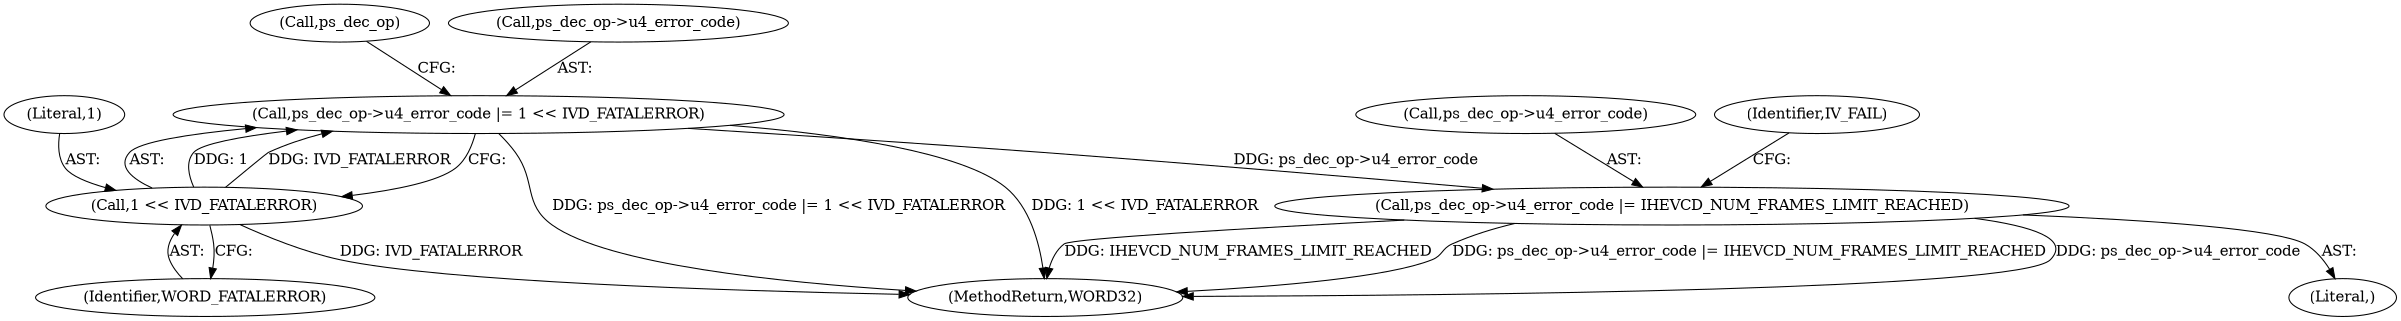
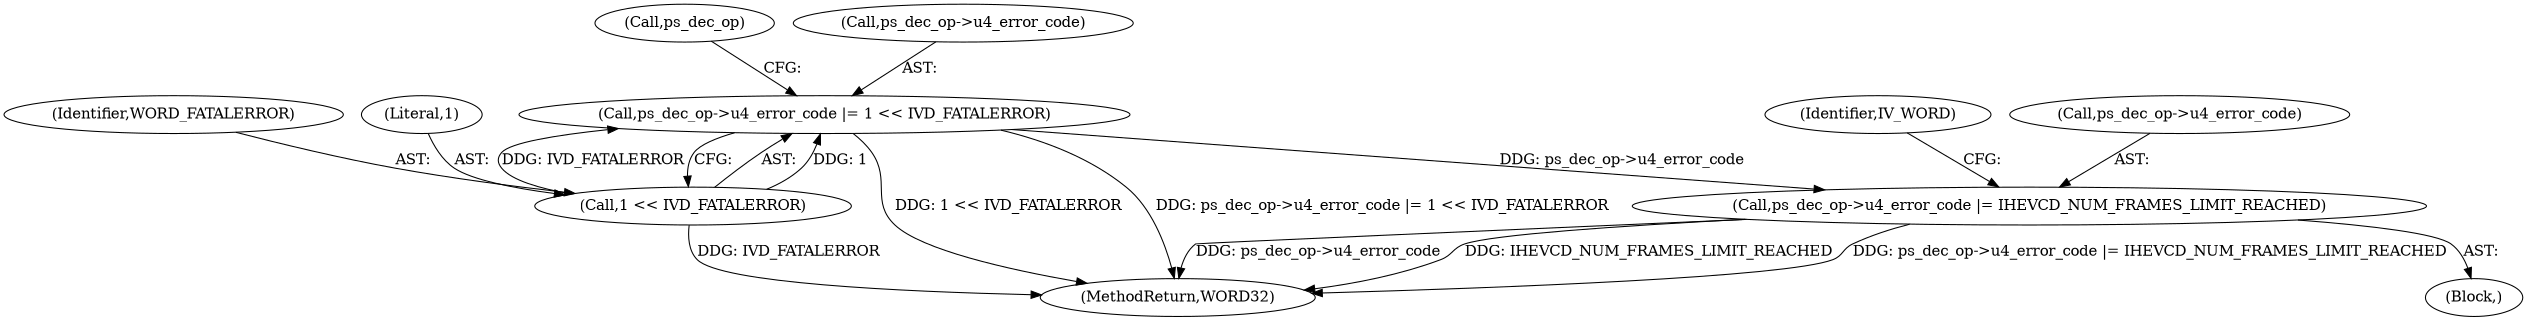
(1817, 115) -> (1878, 115)
(214, 247) -> none
(2343, 298) -> (2474, 298)
